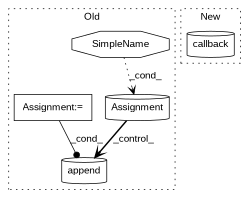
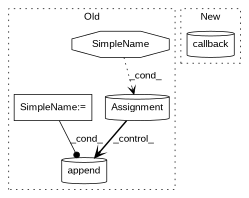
(53, 108) -> (53, 108)
